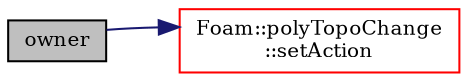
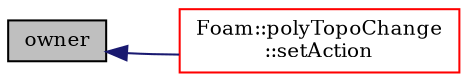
(133, 28) -> (153, 54)
